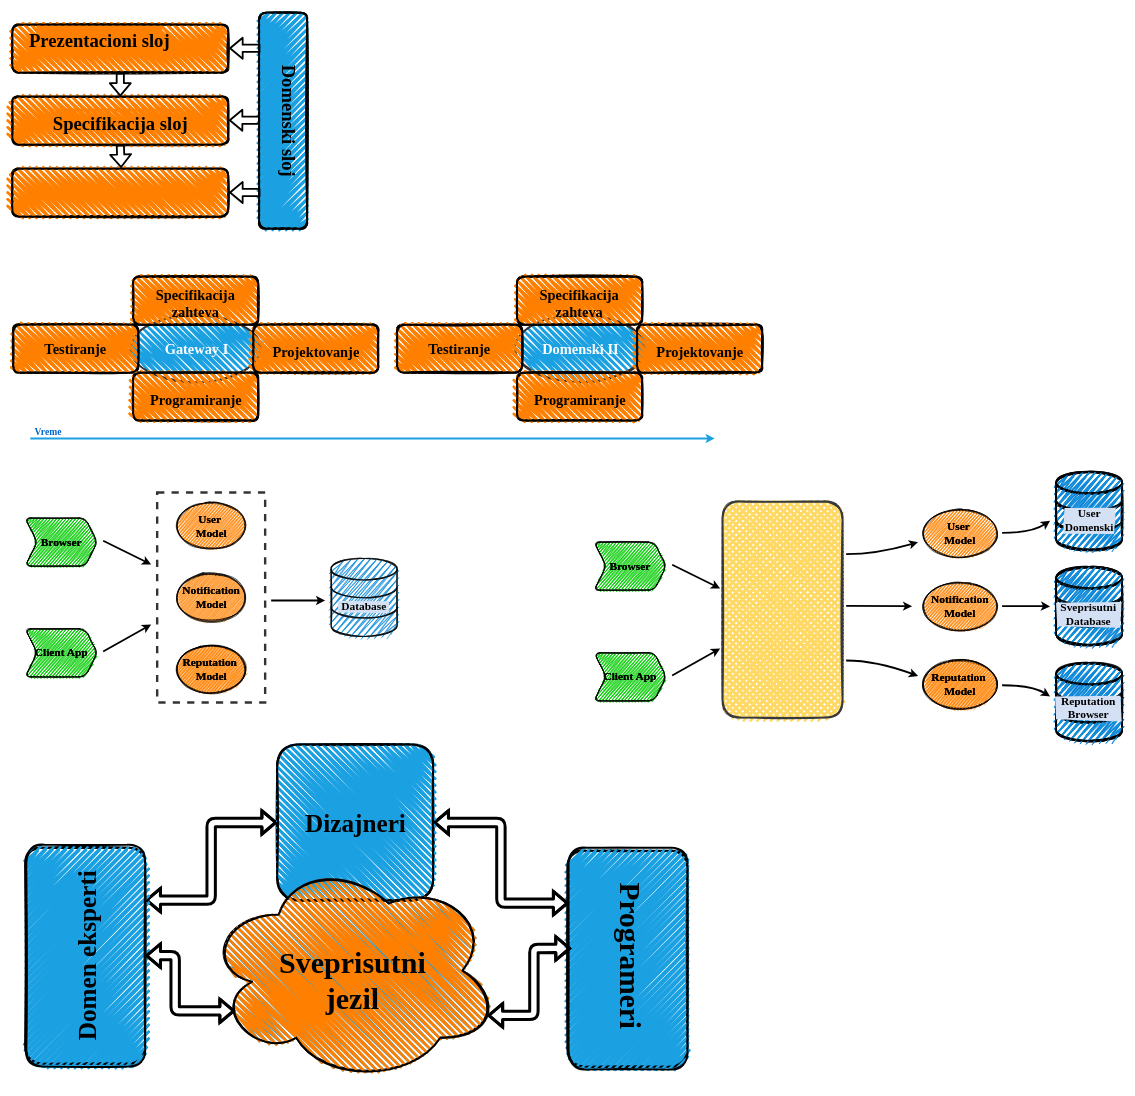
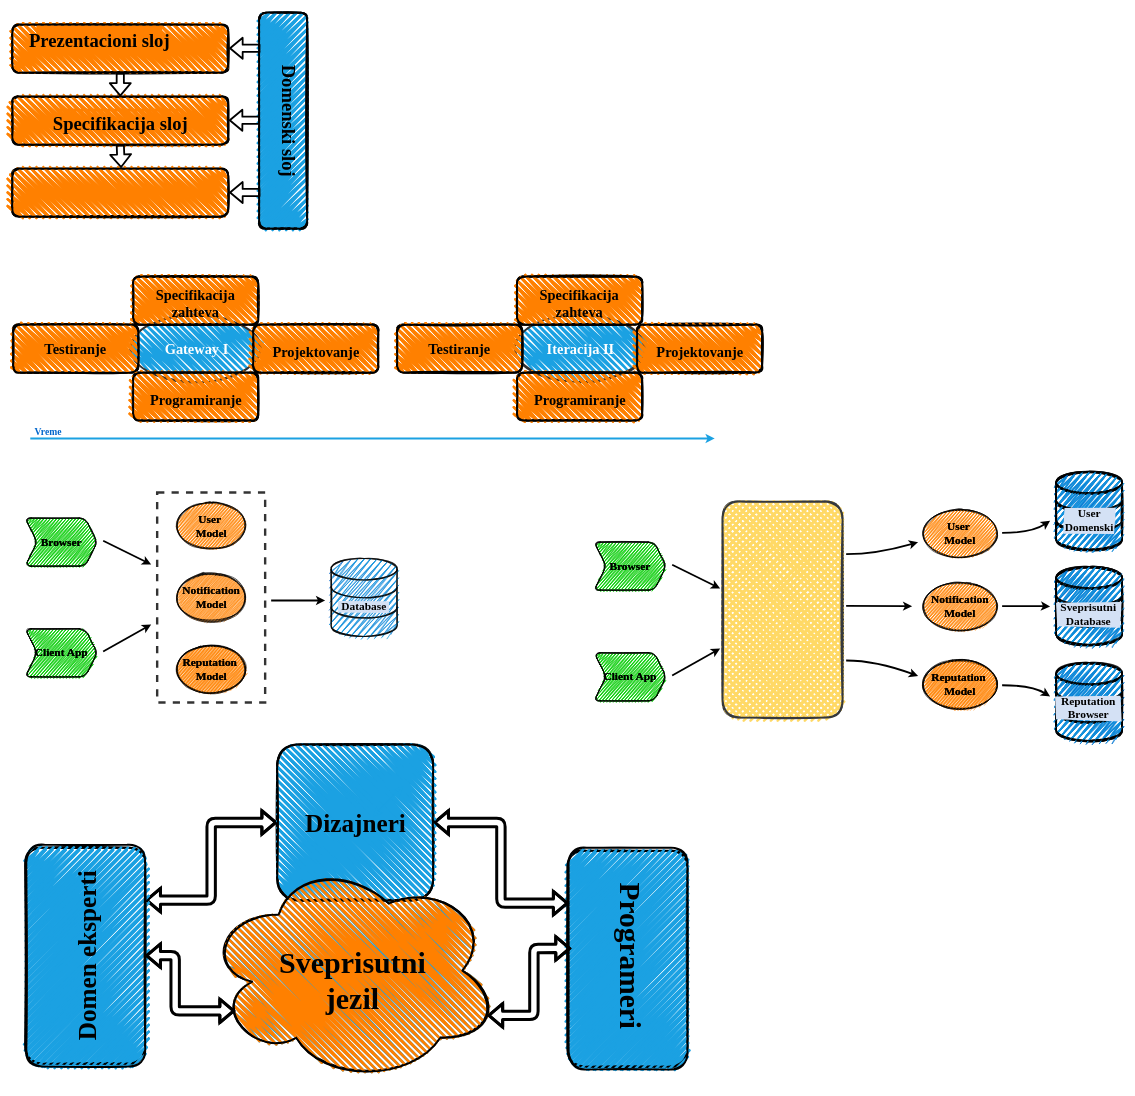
(581, 346) -> (581, 346)
